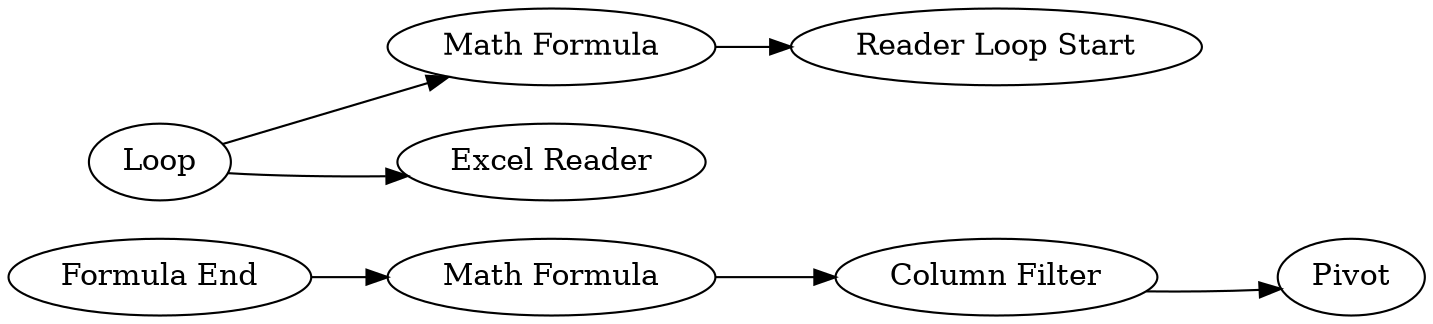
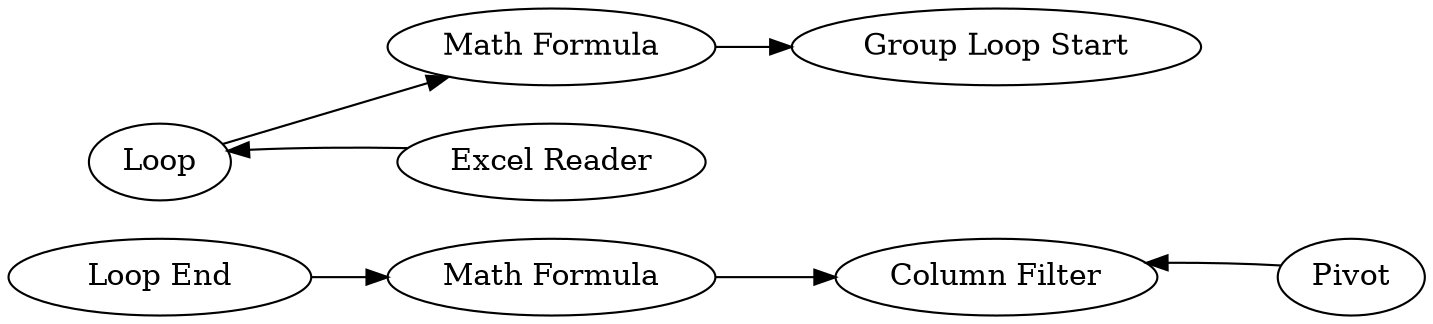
(996, 47) -> (996, 47)
(307, 176) -> (329, 148)
(160, 277) -> (160, 277)
(1203, 291) -> (1224, 263)
